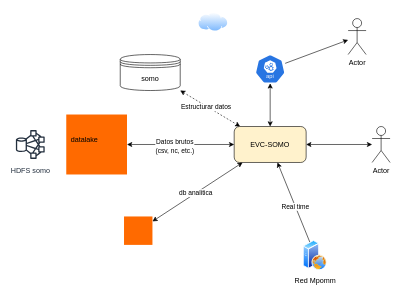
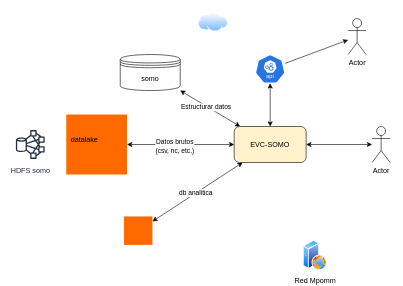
(225, 117) -> (225, 117)
(294, 204) -> none
